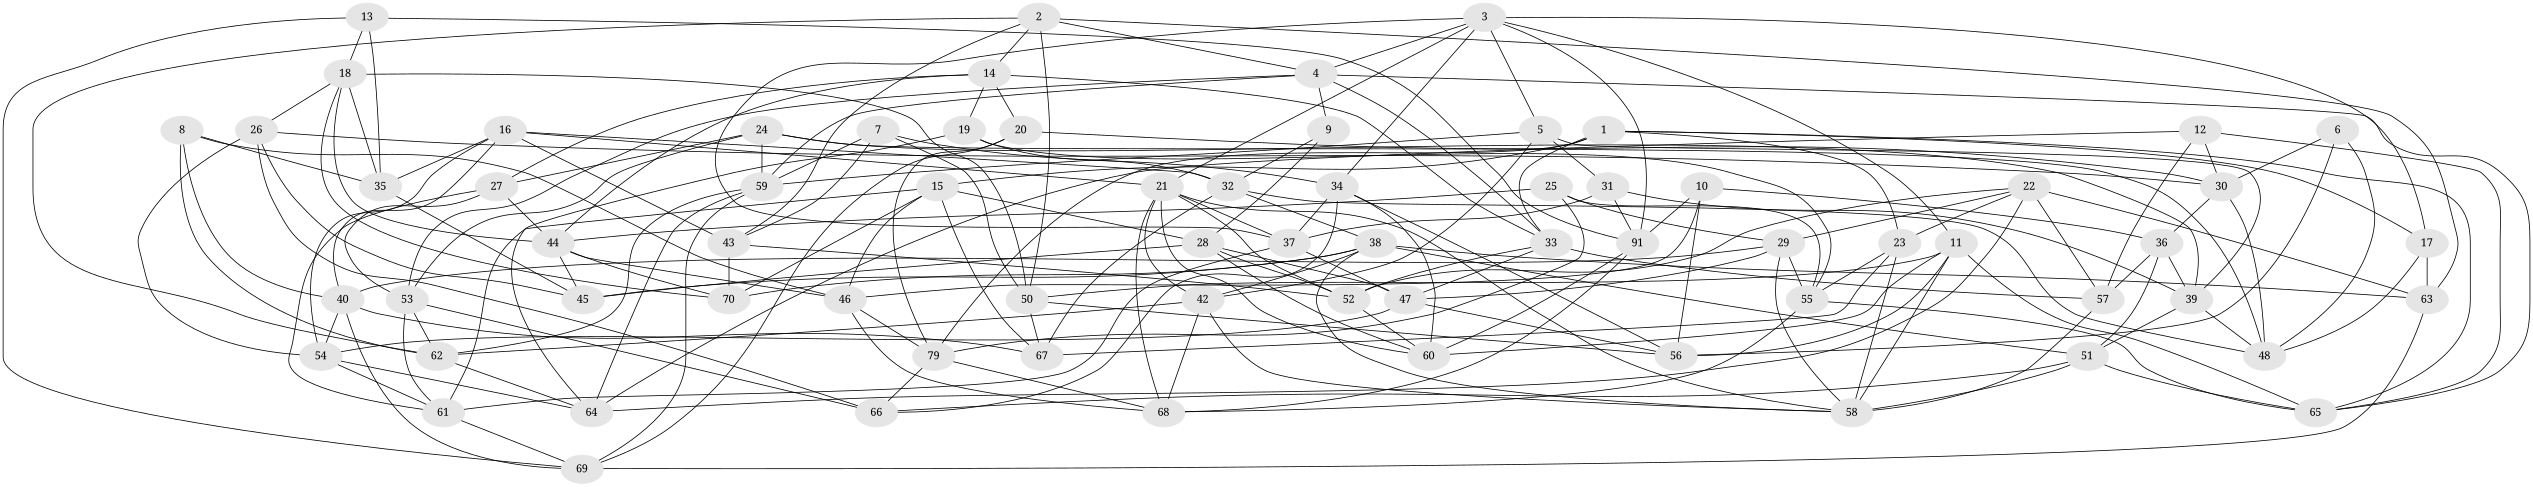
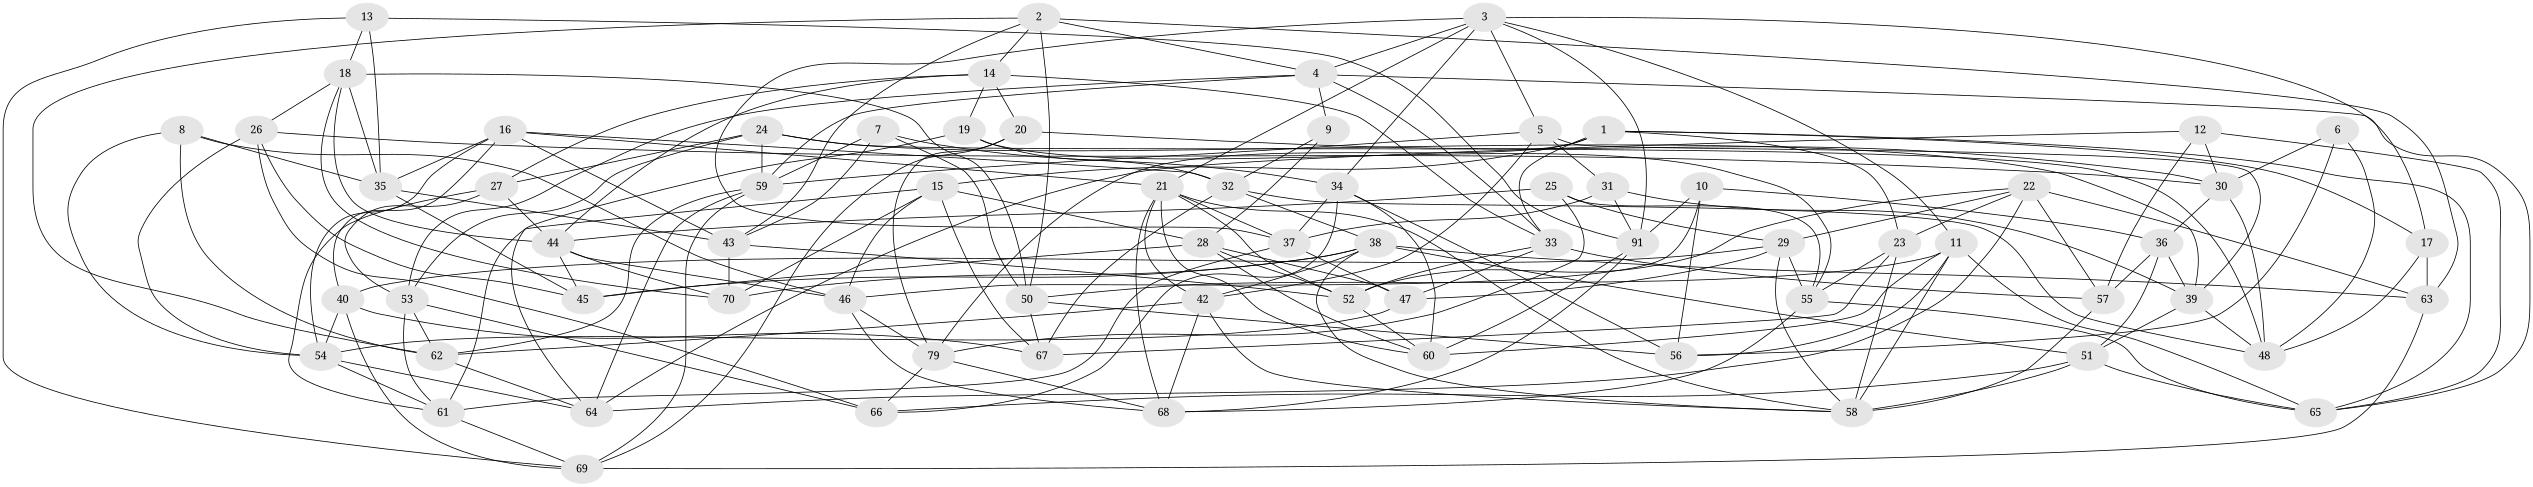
none -> (616, 225)
(223, 249) -> (101, 286)
(1529, 326) -> none
